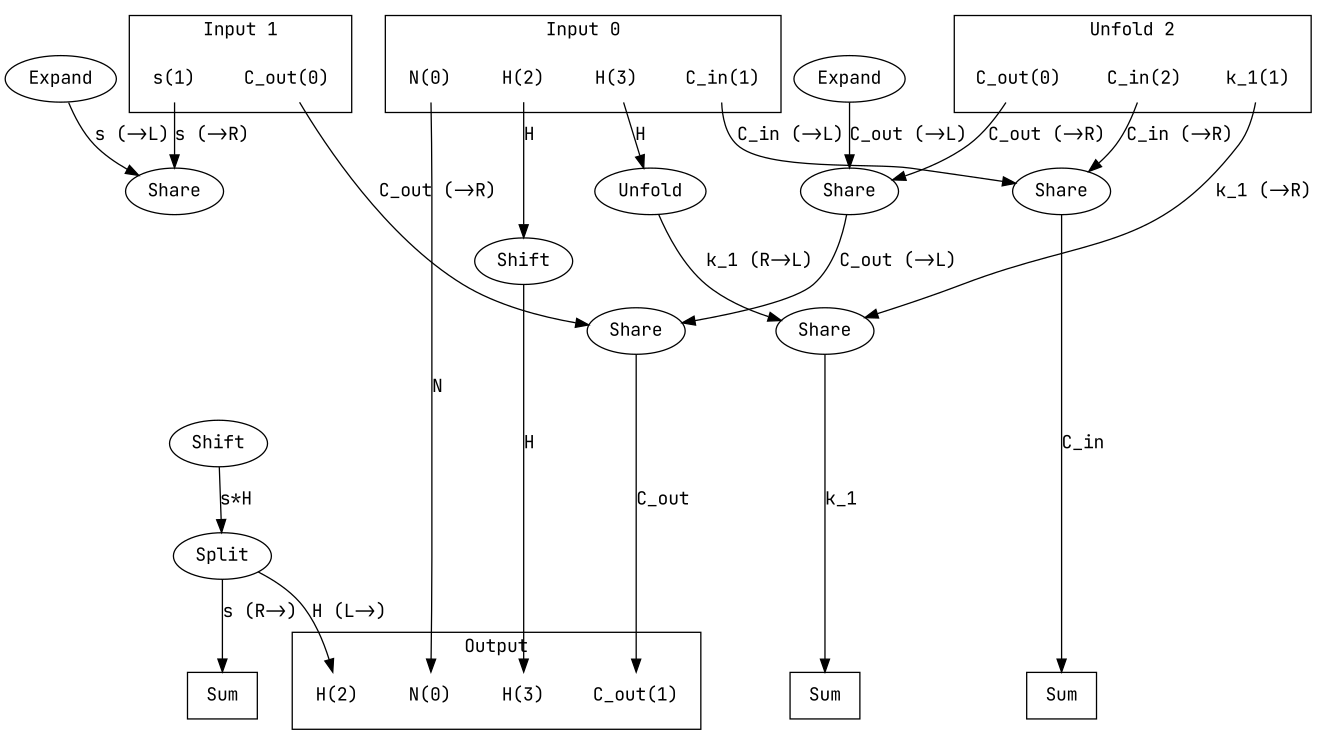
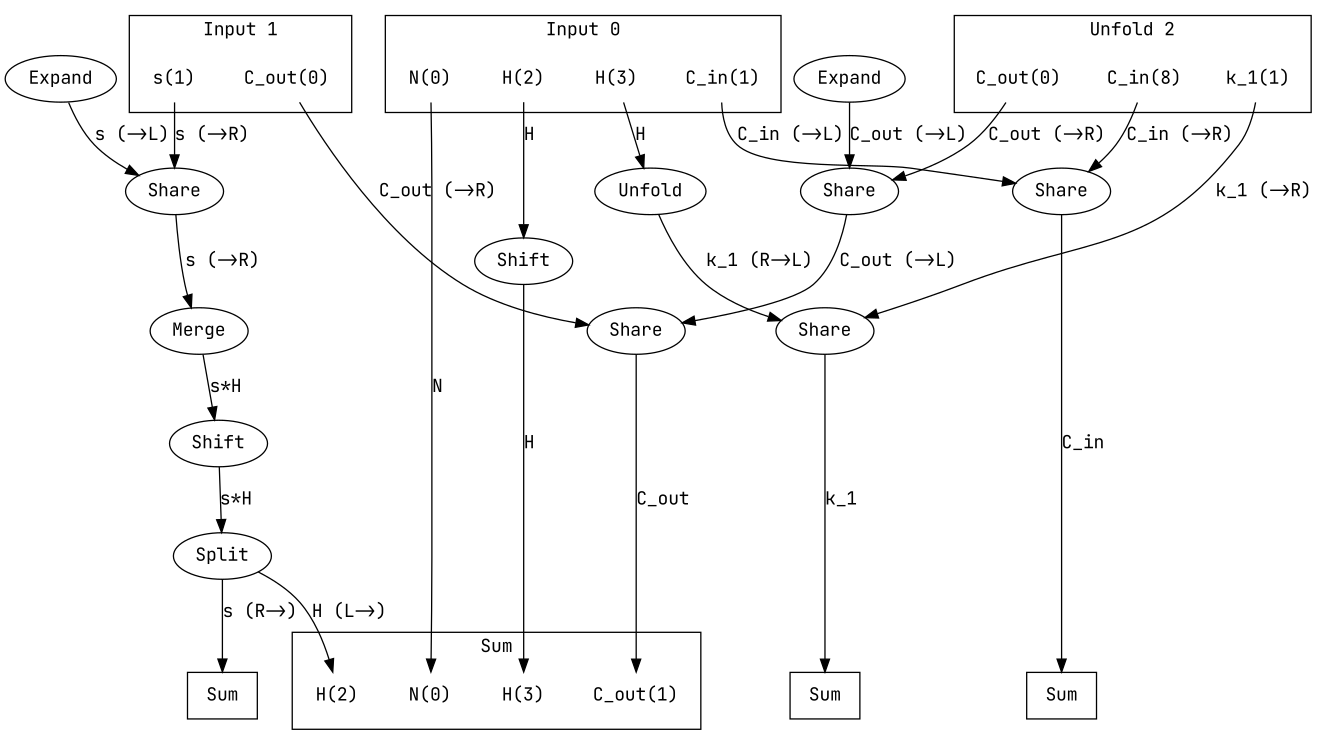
(1144, 79) -> (1144, 79)
none -> (199, 331)
(497, 647) -> (497, 647)
